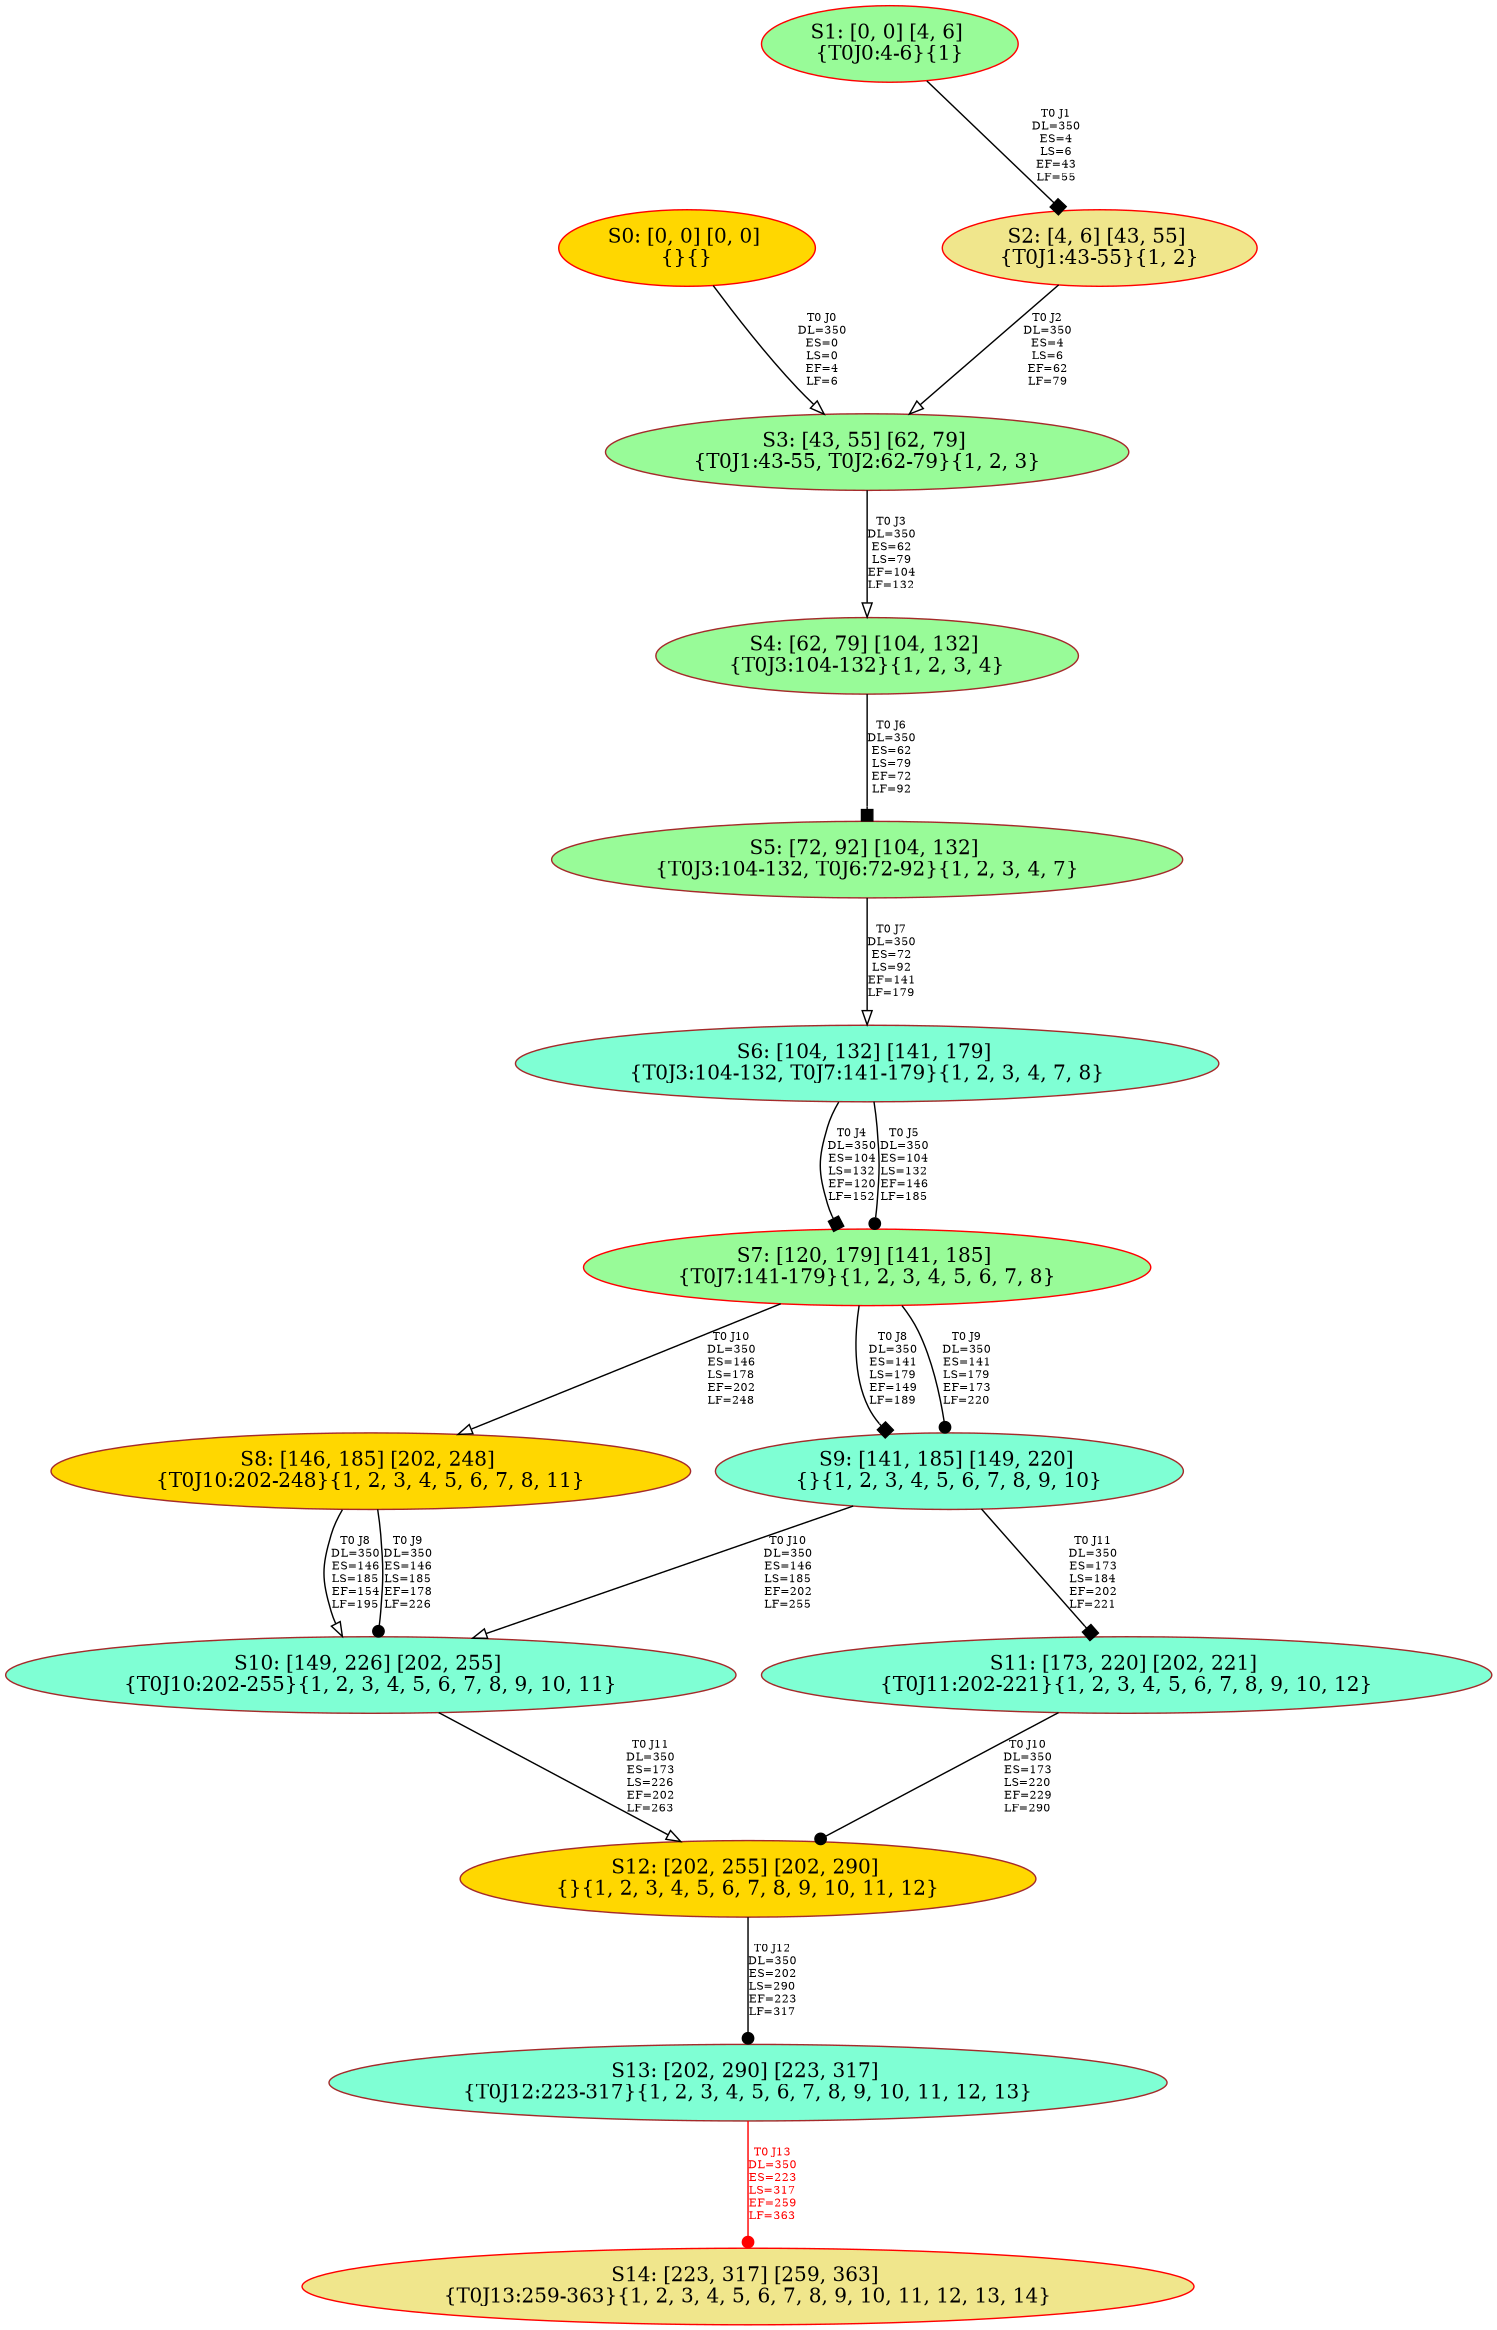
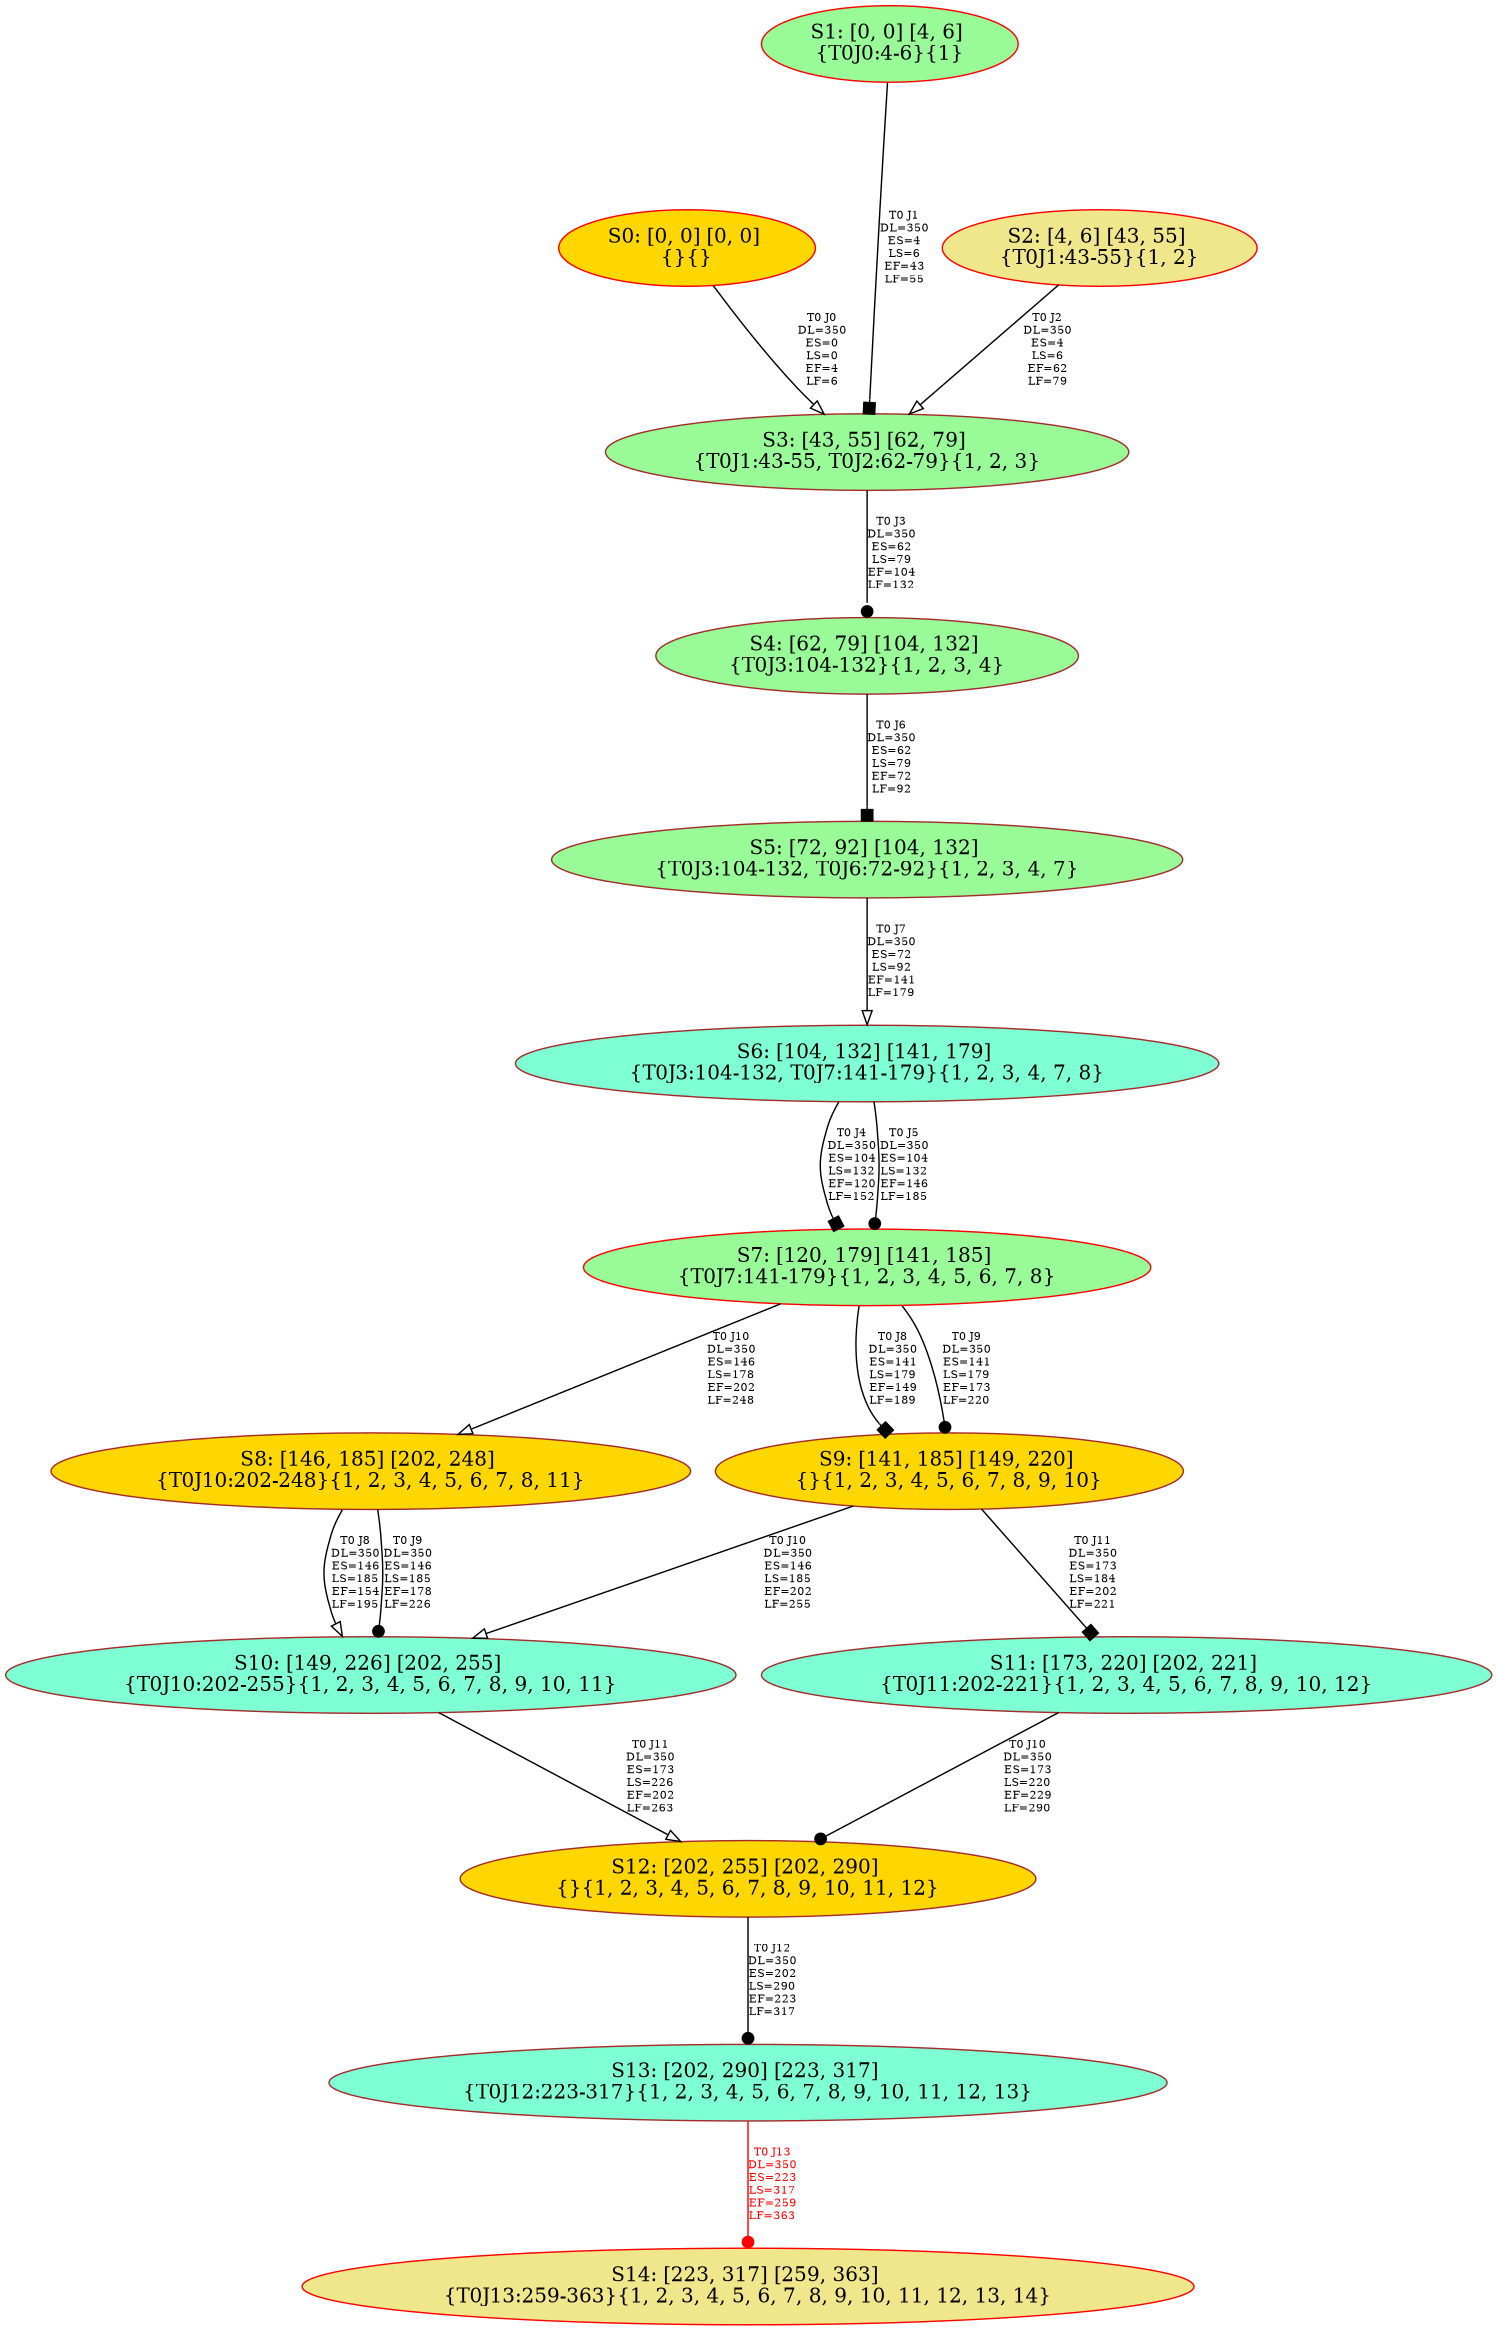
(989, 141) -> (878, 241)
(867, 547) -> (867, 547)
(949, 1471) -> (949, 1471)
